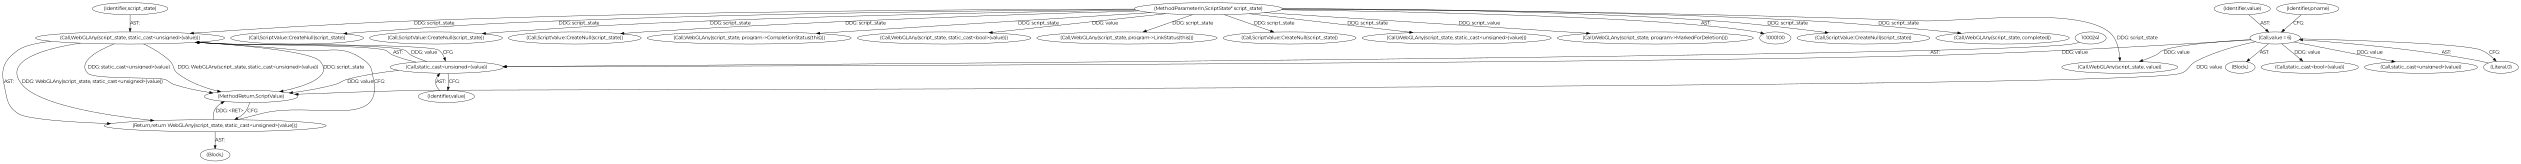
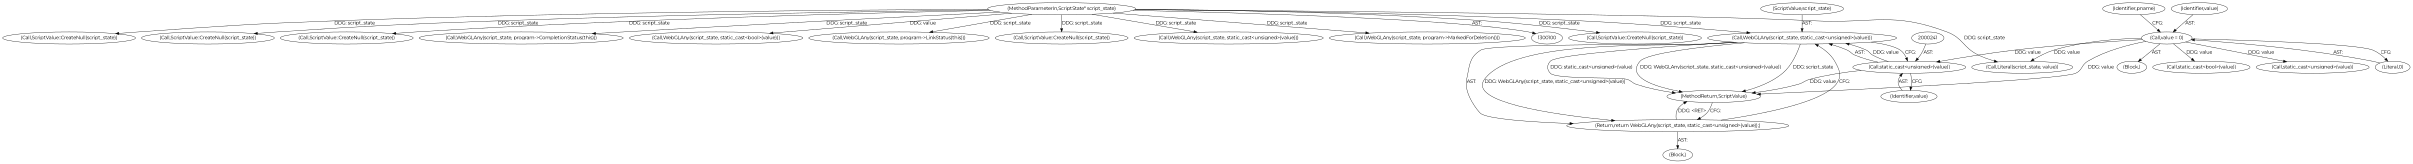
(130, 9) -> (1802, 9)
(1479, 23) -> (1287, 23)
(1775, 38) -> (1547, 38)
(2003, 38) -> none
(2091, 38) -> (1928, 38)
(2275, 38) -> (2167, 38)
(2120, 67) -> (2022, 67)
